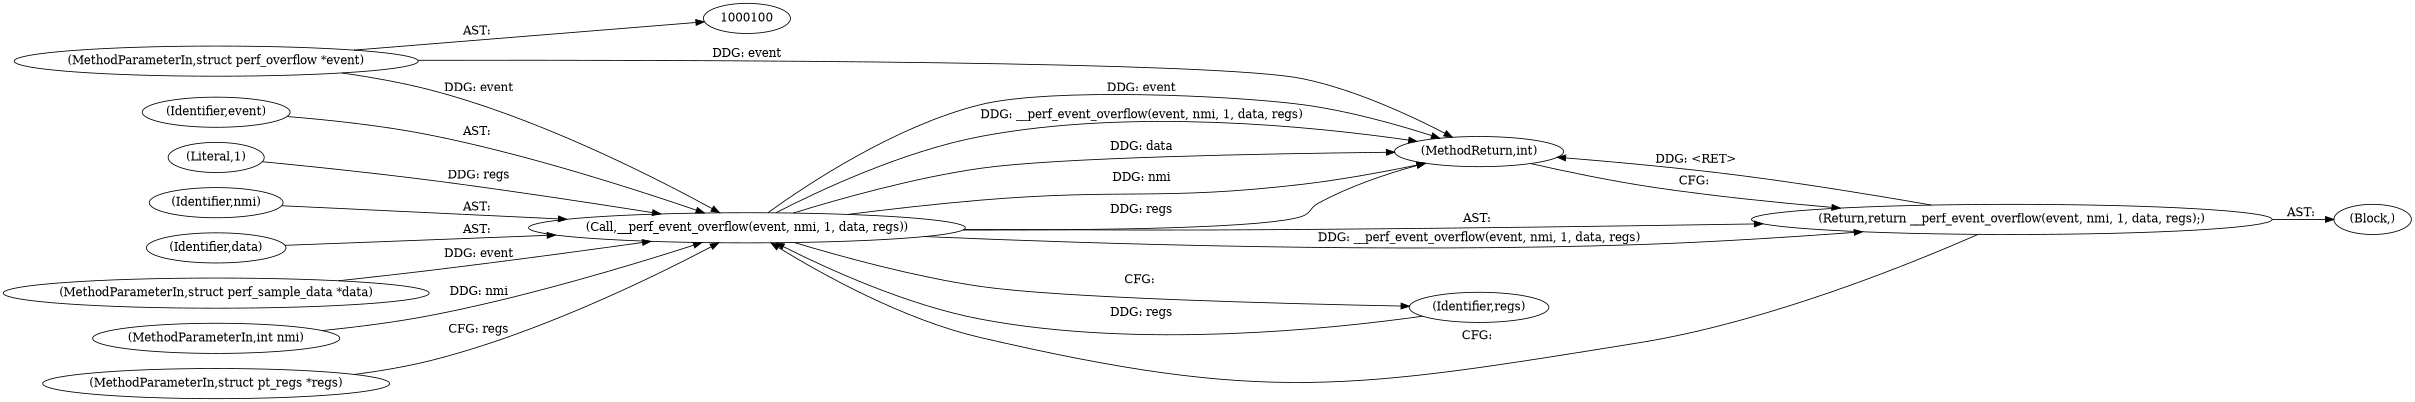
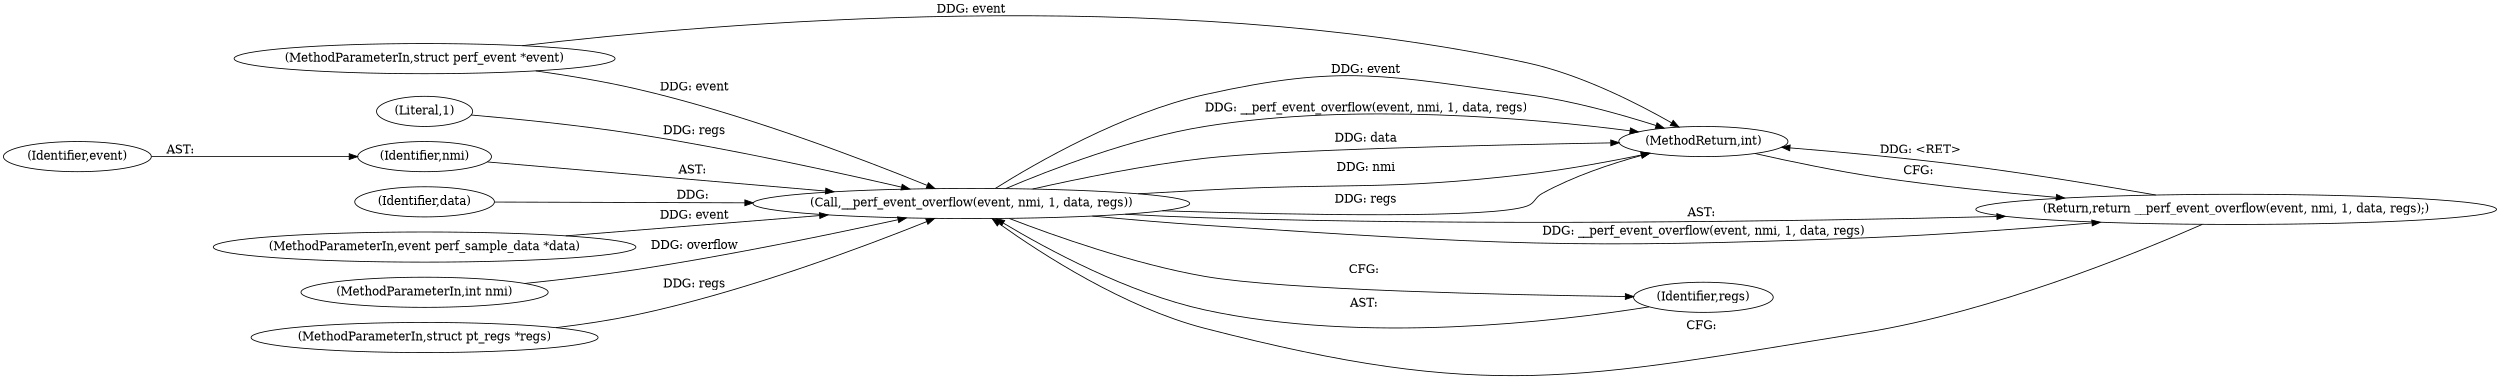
(747, 18) -> none
(216, 61) -> (425, 59)
(495, 150) -> (250, 157)
(2373, 219) -> none
(479, 230) -> (694, 196)
(479, 292) -> (694, 246)
(216, 293) -> (425, 247)
(1142, 313) -> (1366, 304)
(479, 330) -> (694, 284)
